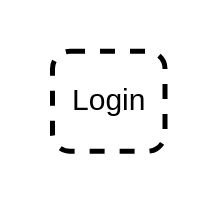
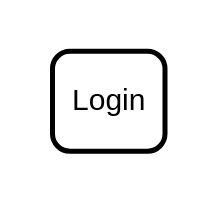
(109, 101) -> (109, 101)
